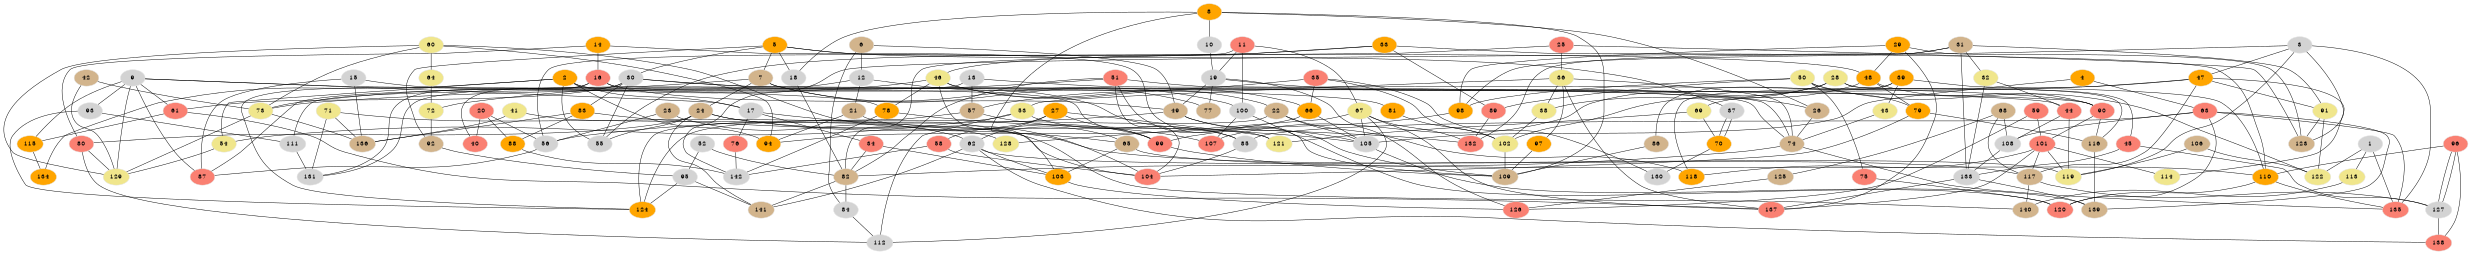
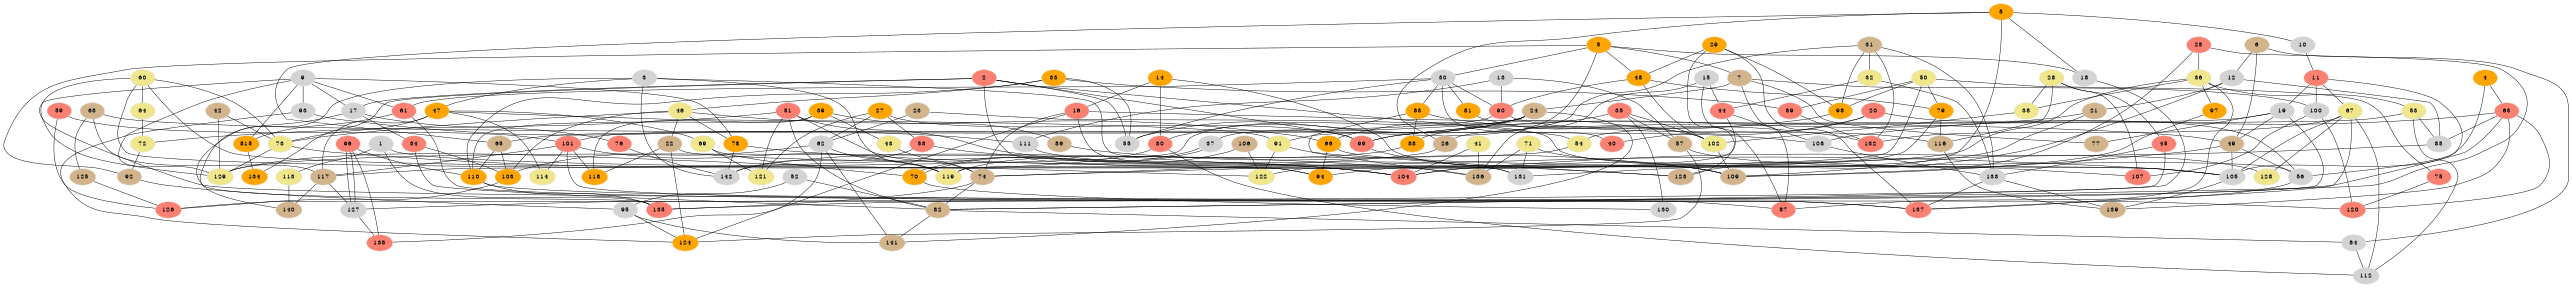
(1211, 61) -> (2310, 61)
(565, 78) -> (984, 78)
(30, 144) -> (246, 144)
